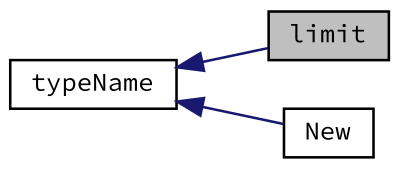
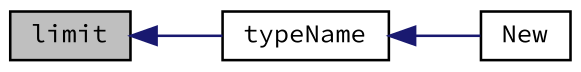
(235, 55) -> (190, 36)
